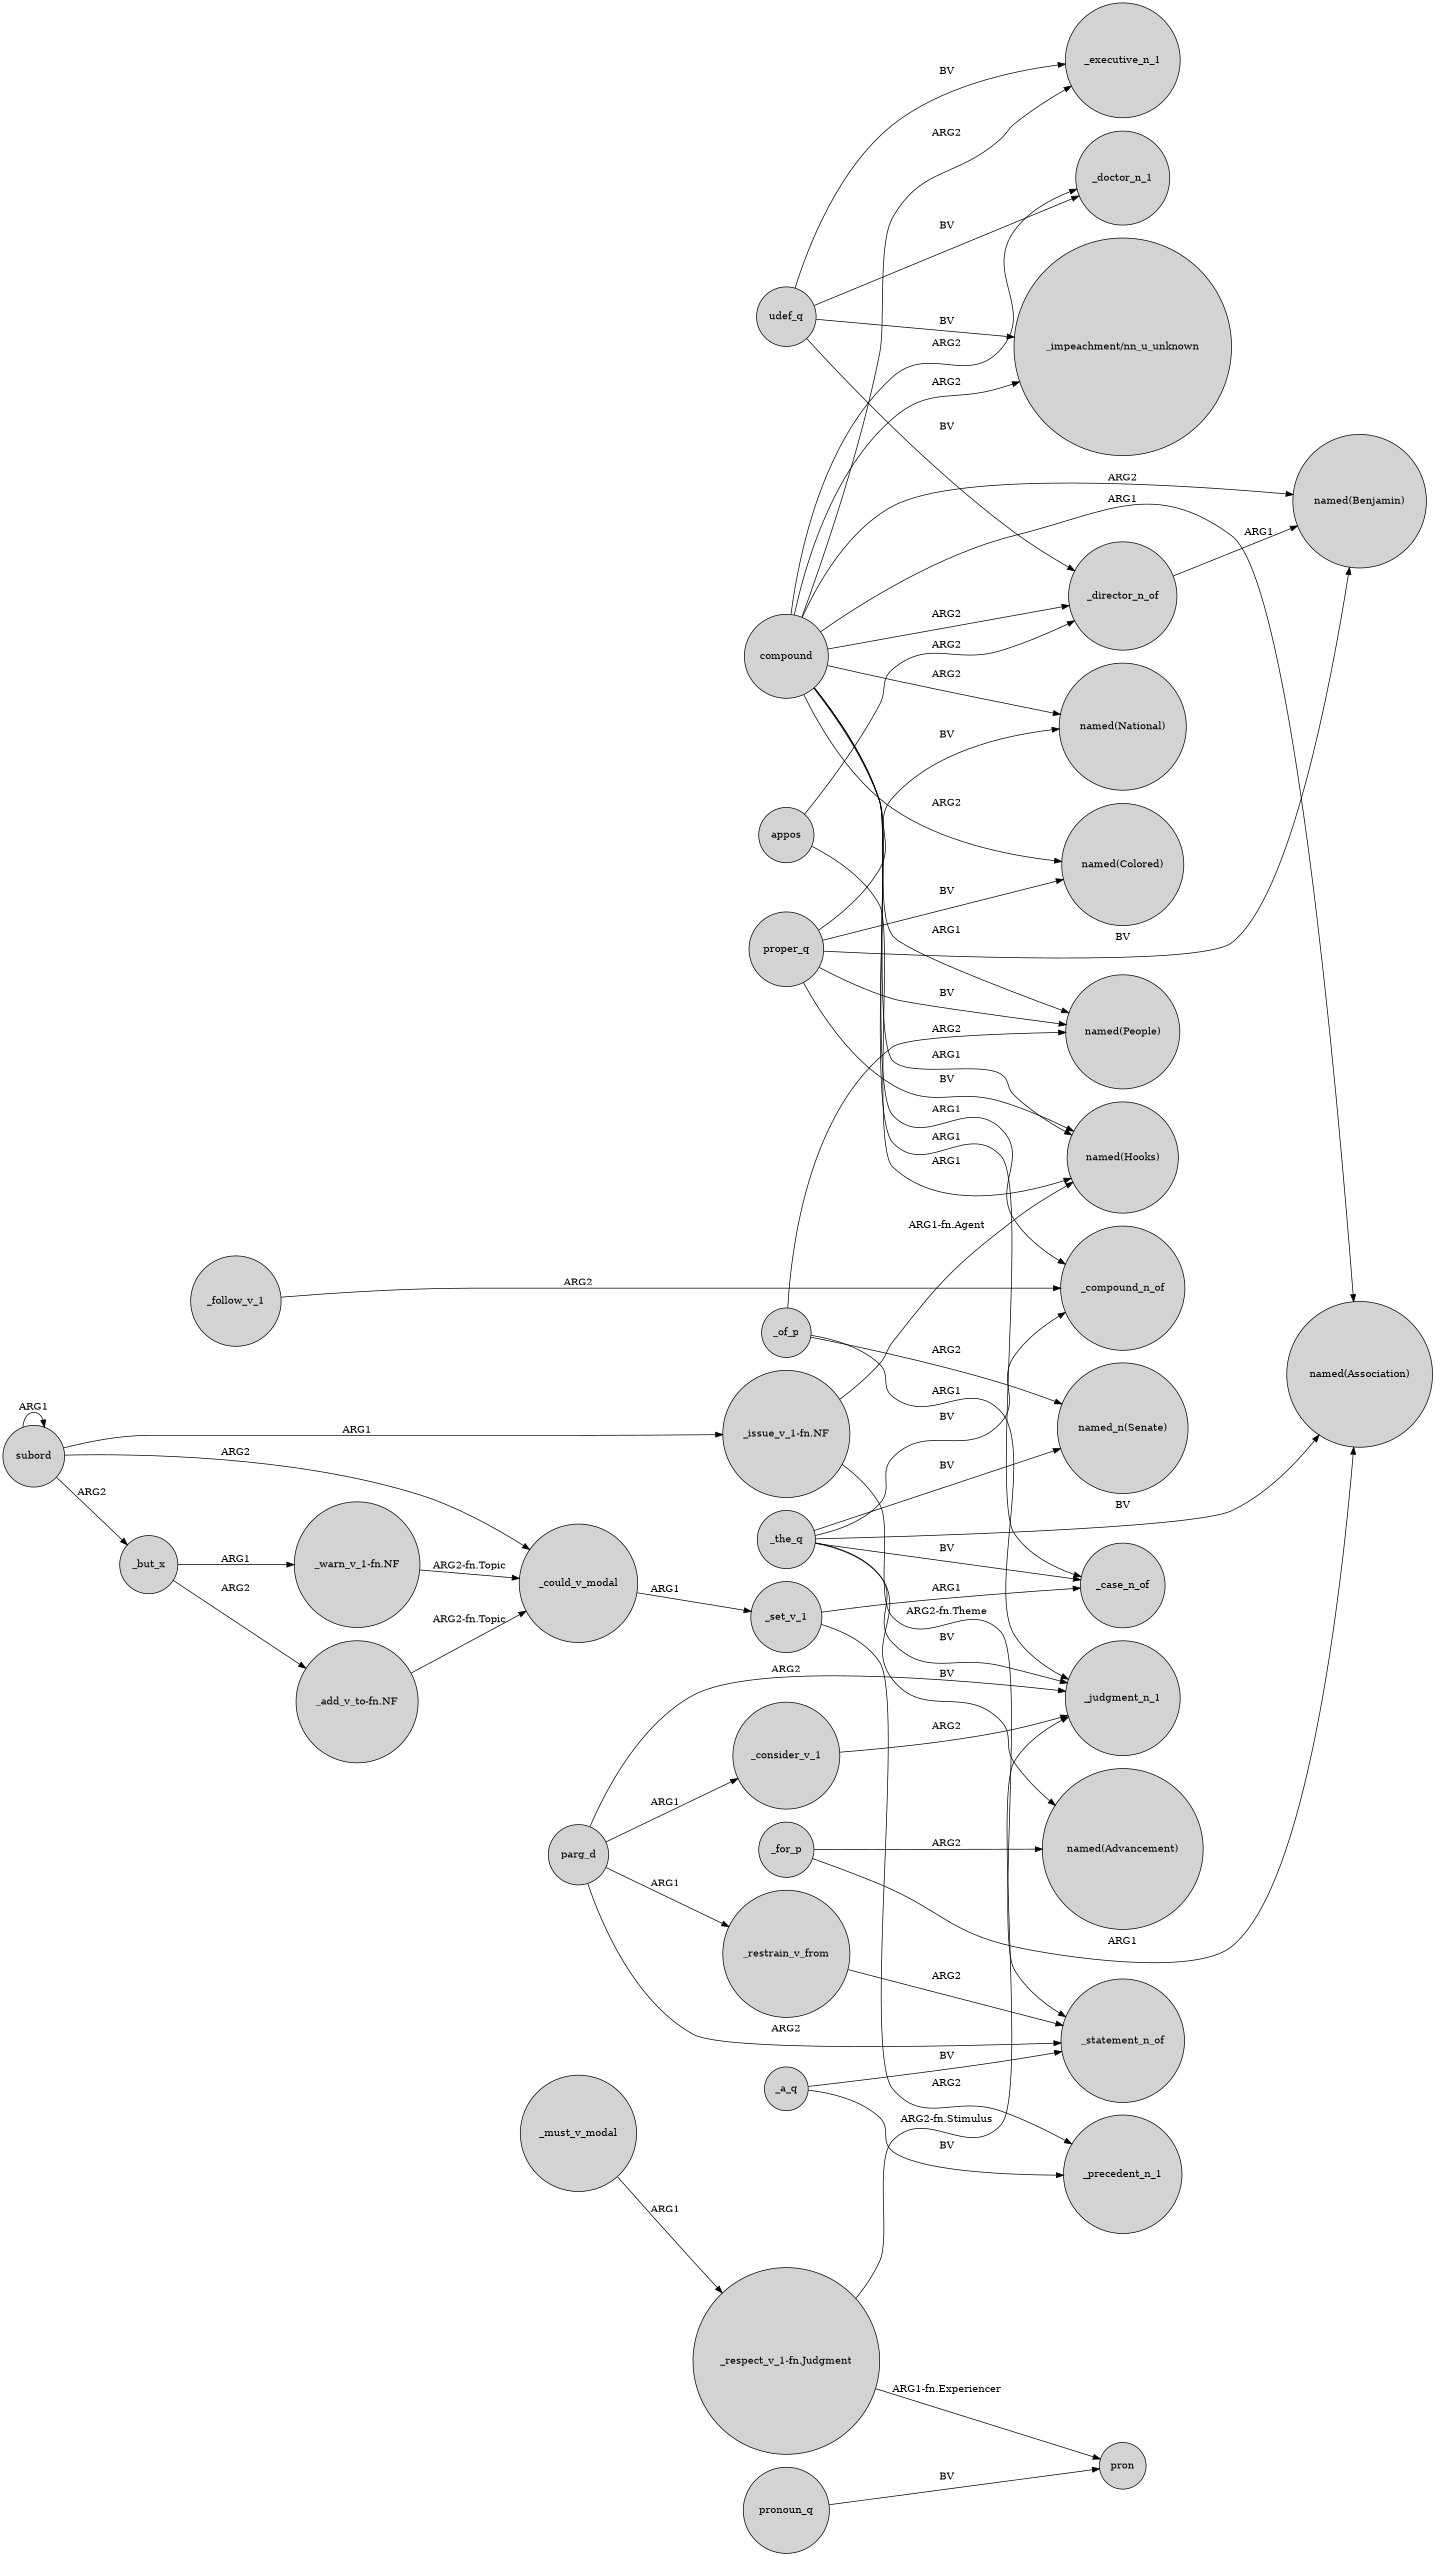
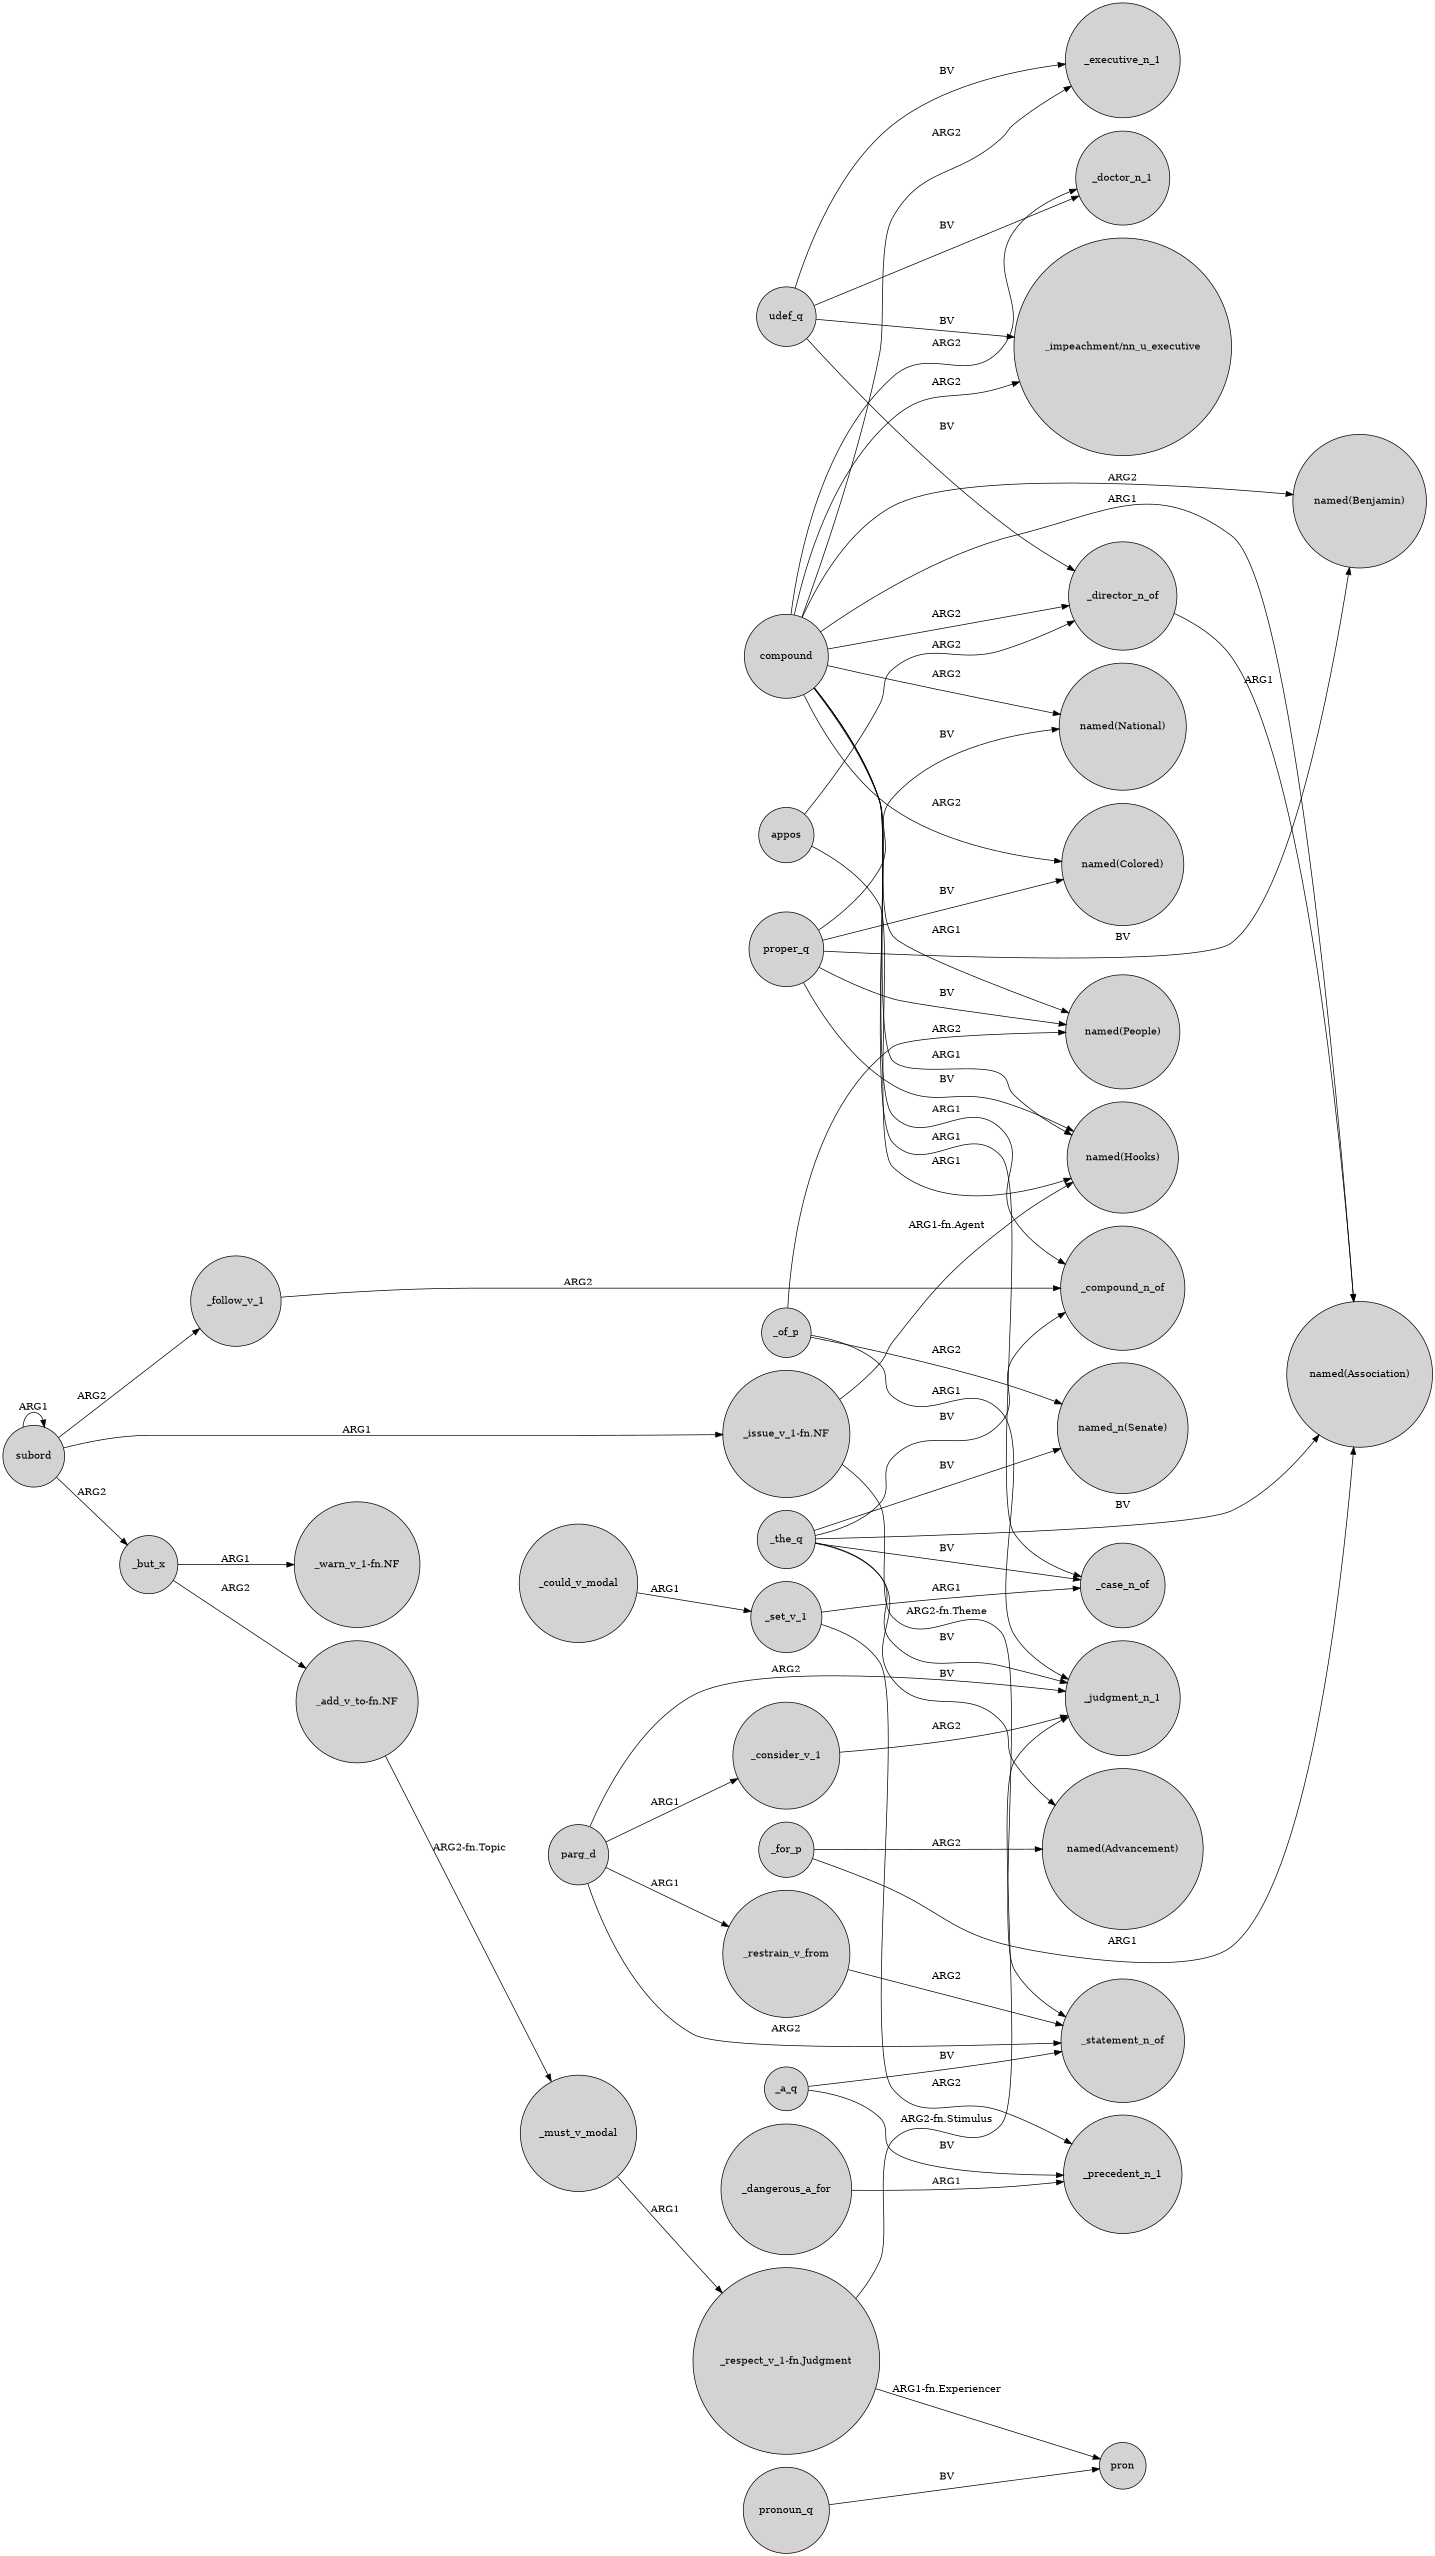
(1123, 347) -> (1123, 347)
(1232, 552) -> (1311, 934)
(301, 1469) -> (126, 1385)
(466, 1574) -> none
(466, 1644) -> (467, 1915)
none -> (786, 2189)
